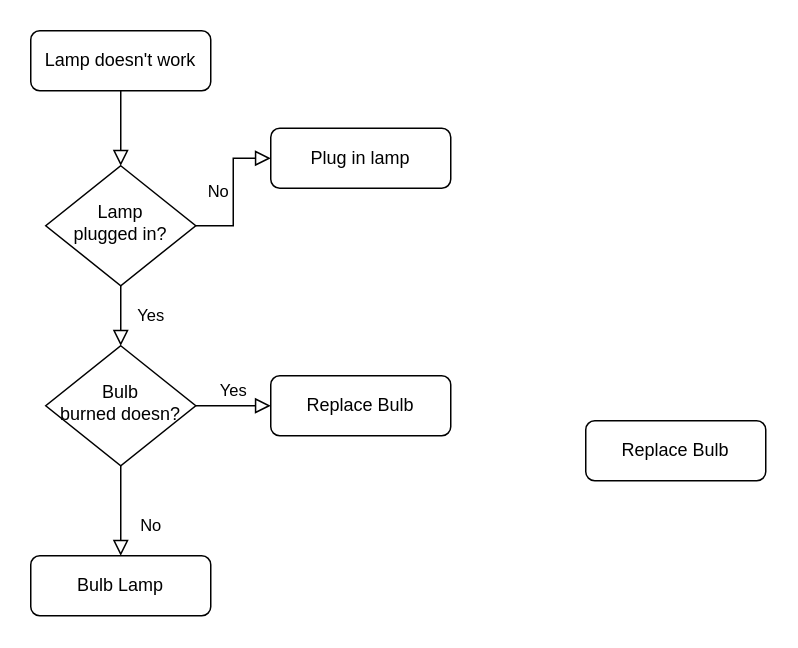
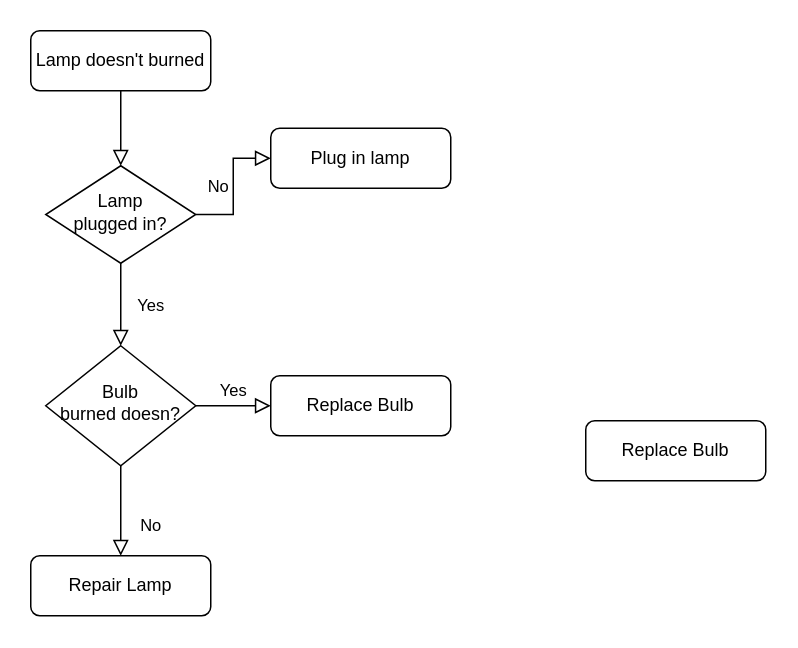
(121, 61) -> (121, 61)
(121, 226) -> (121, 215)
(121, 586) -> (121, 586)
